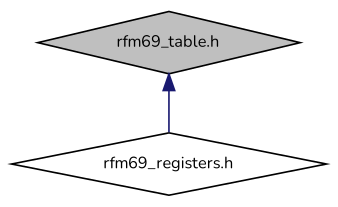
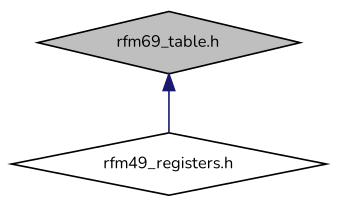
(169, 164) -> (169, 164)
